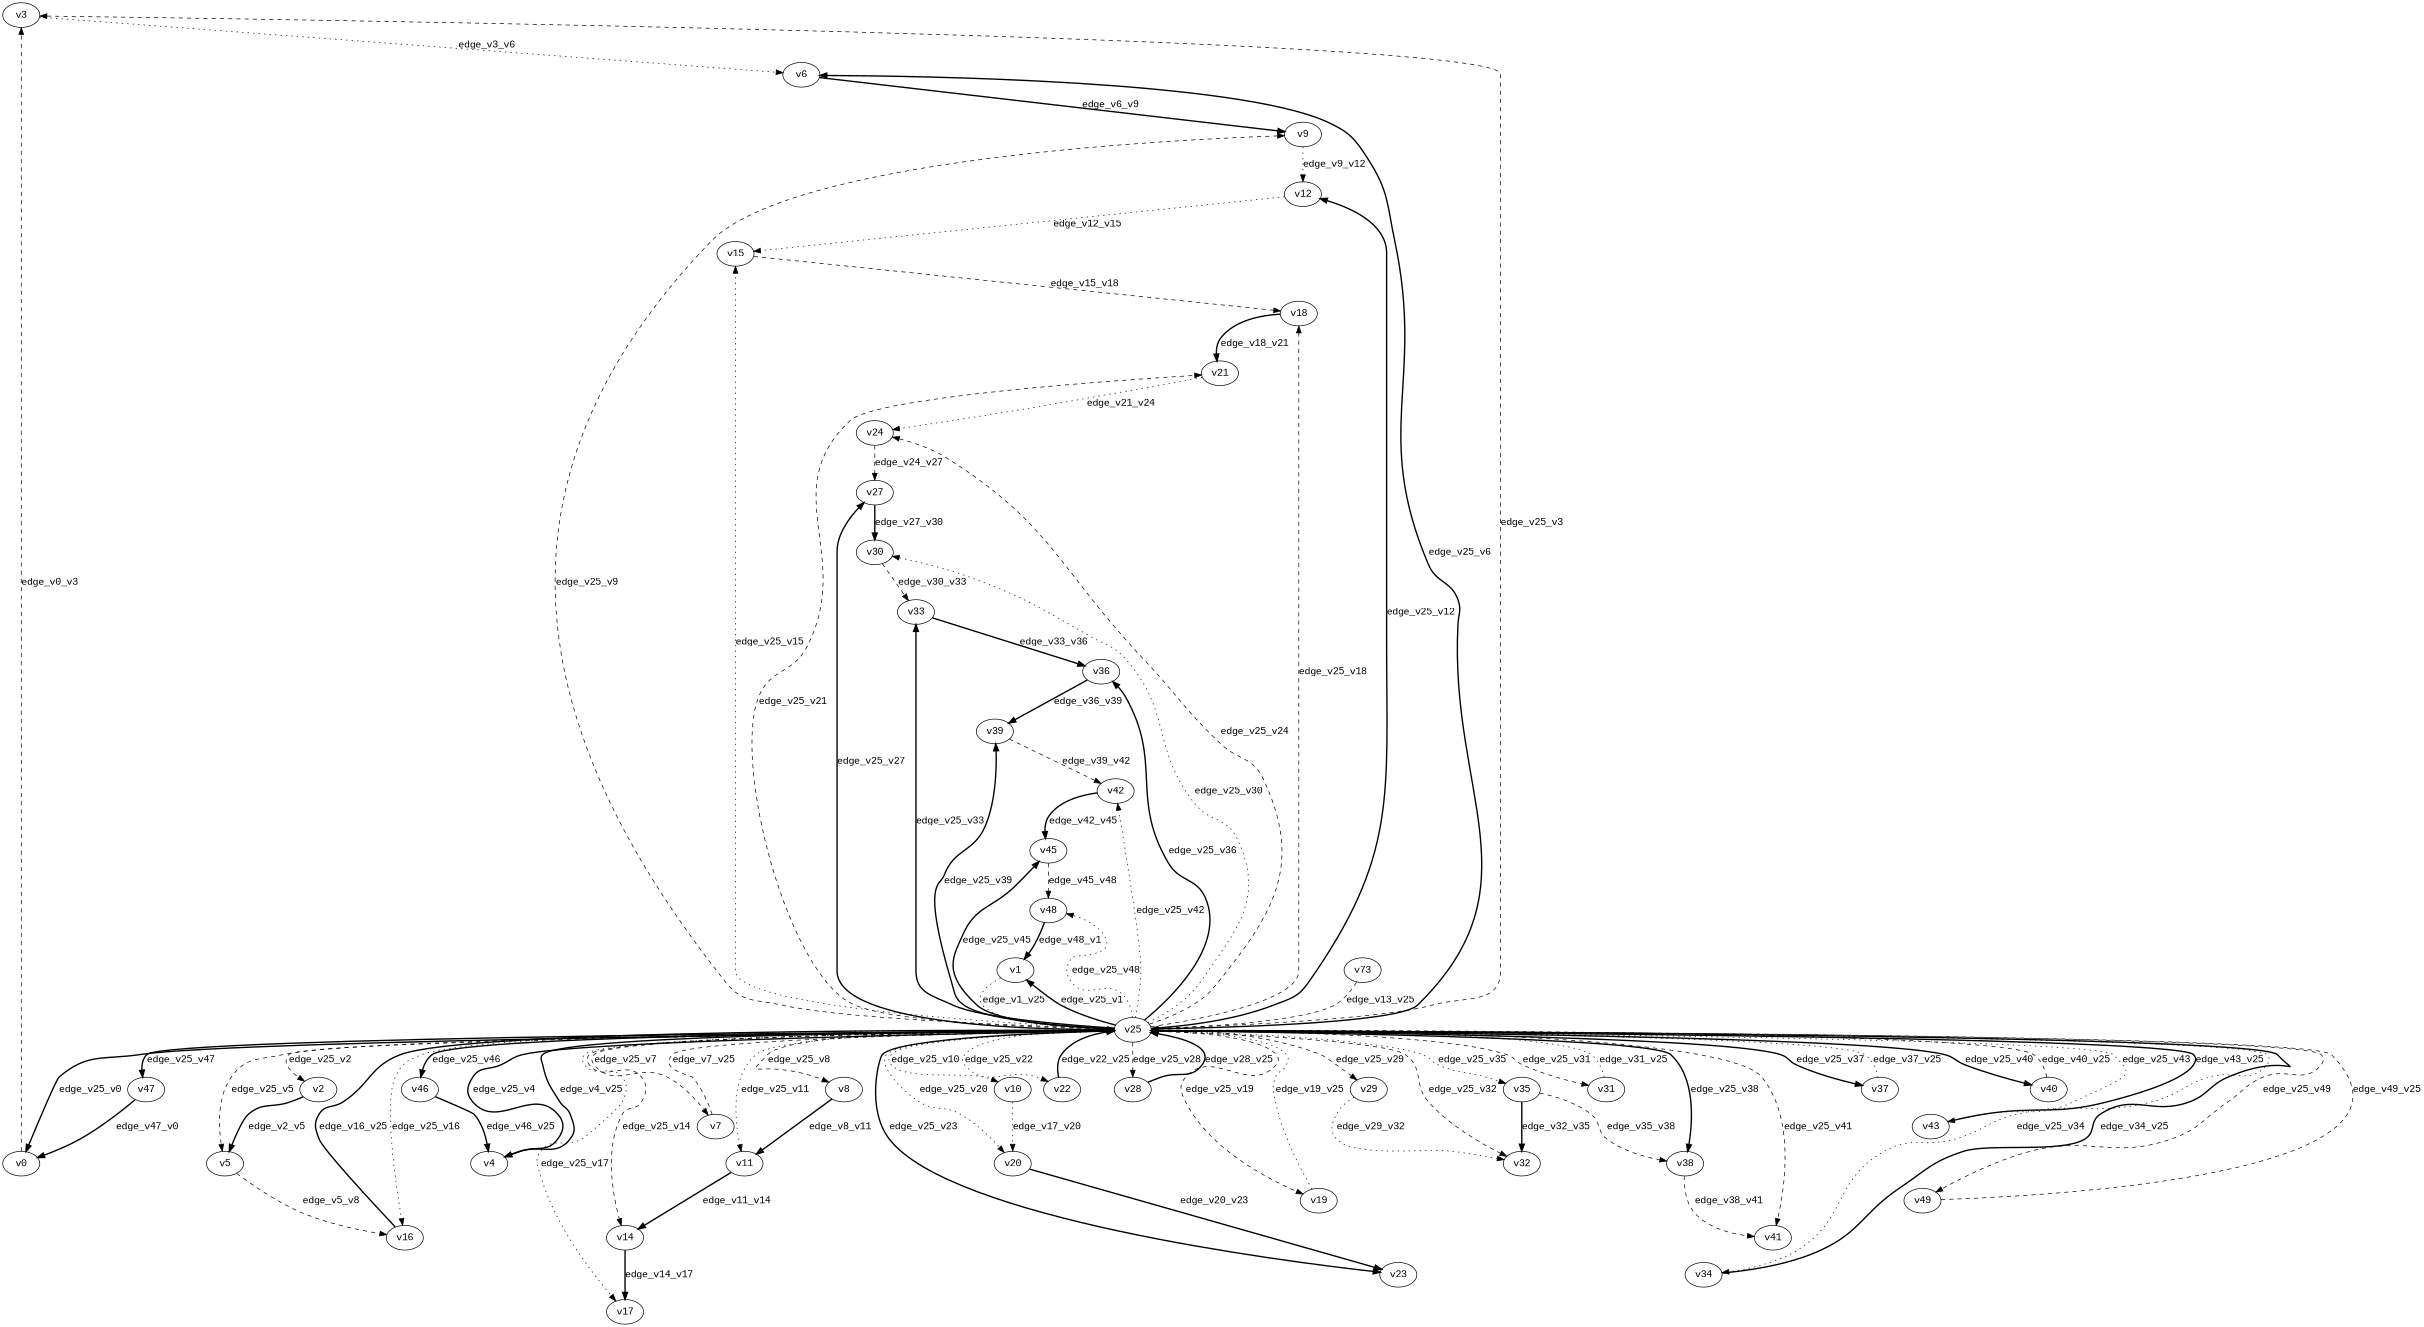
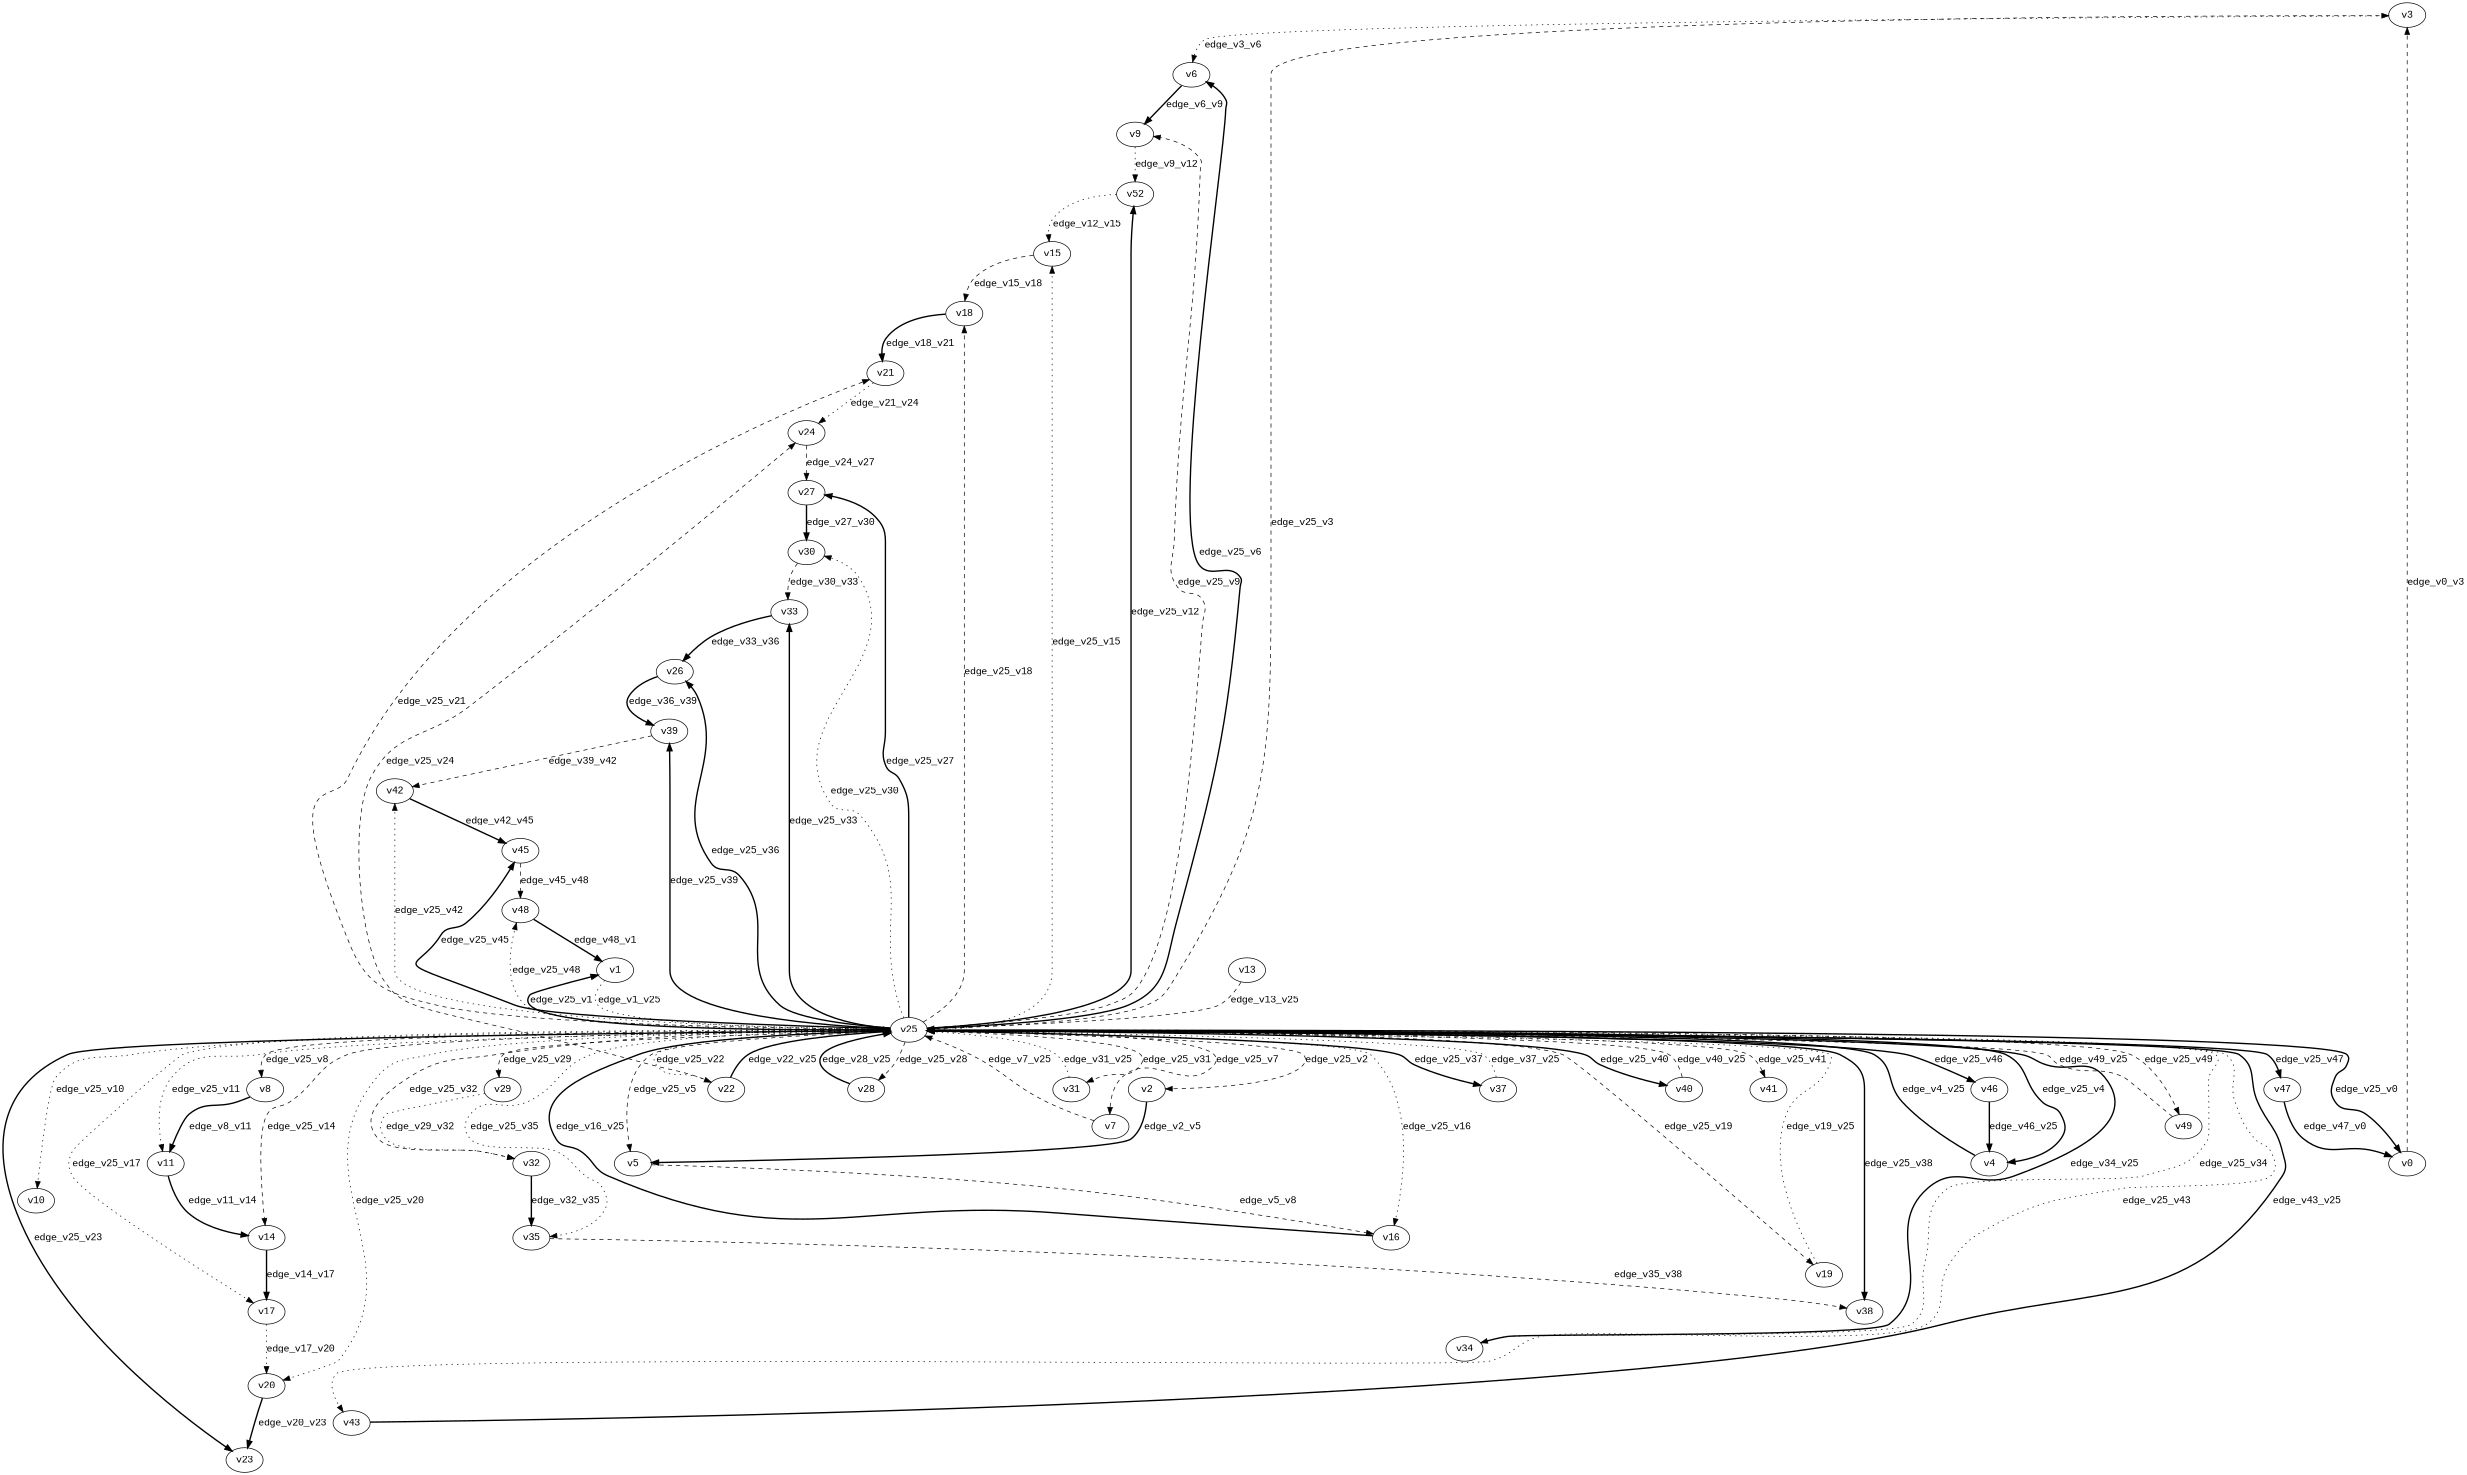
(1303, 194) -> (1135, 194)
(1101, 672) -> (675, 672)
(1190, 713) -> (368, 786)
(1363, 970) -> (1247, 970)
(1013, 1123) -> (267, 1345)
(1522, 1123) -> (531, 1197)
(1702, 1219) -> none
